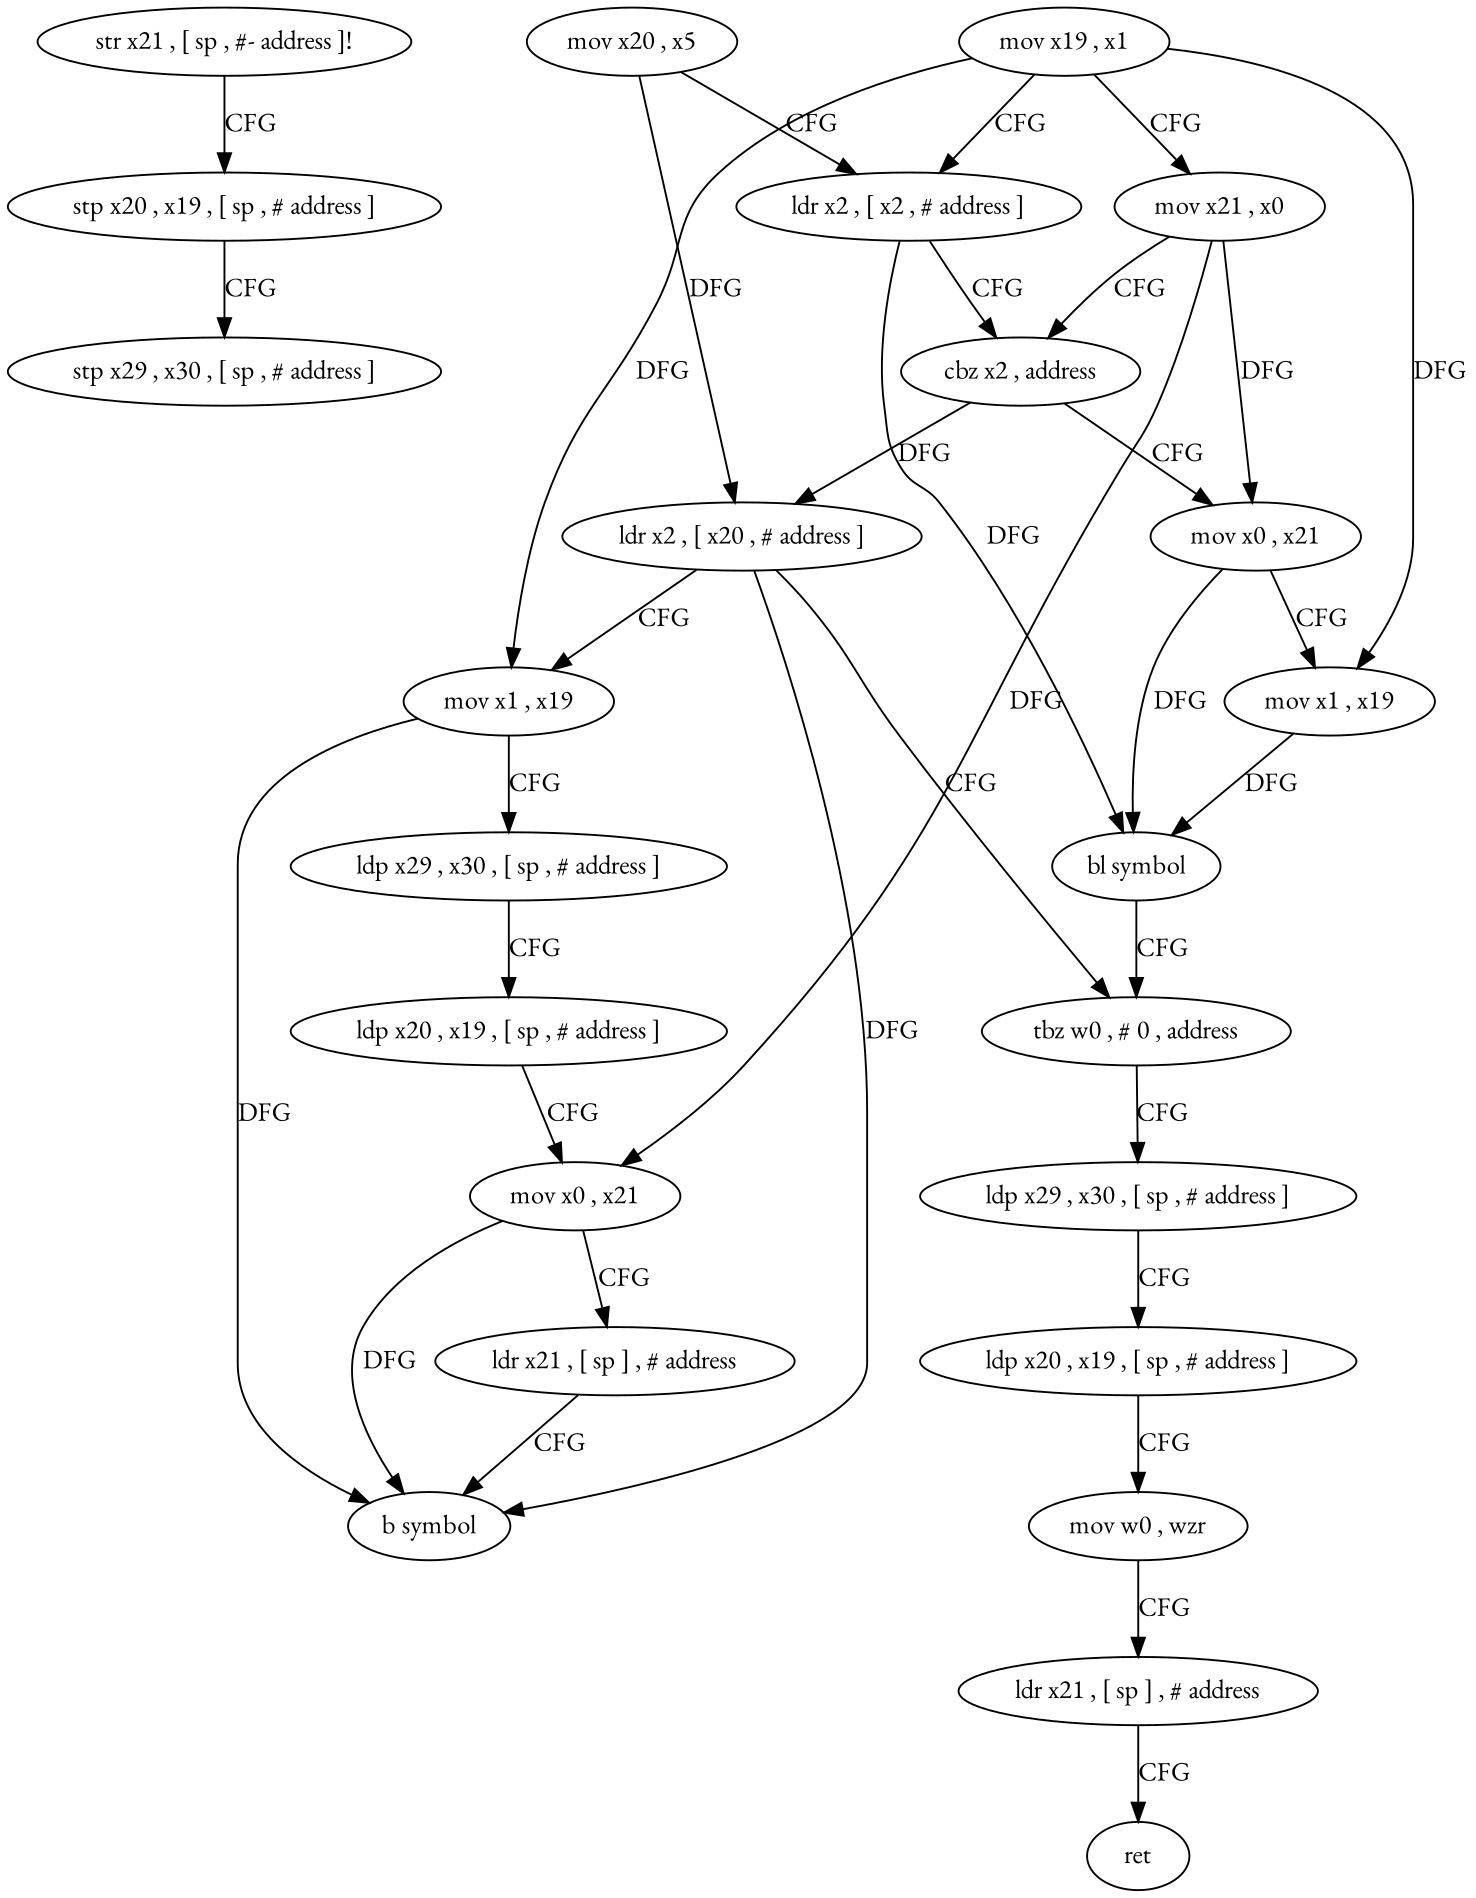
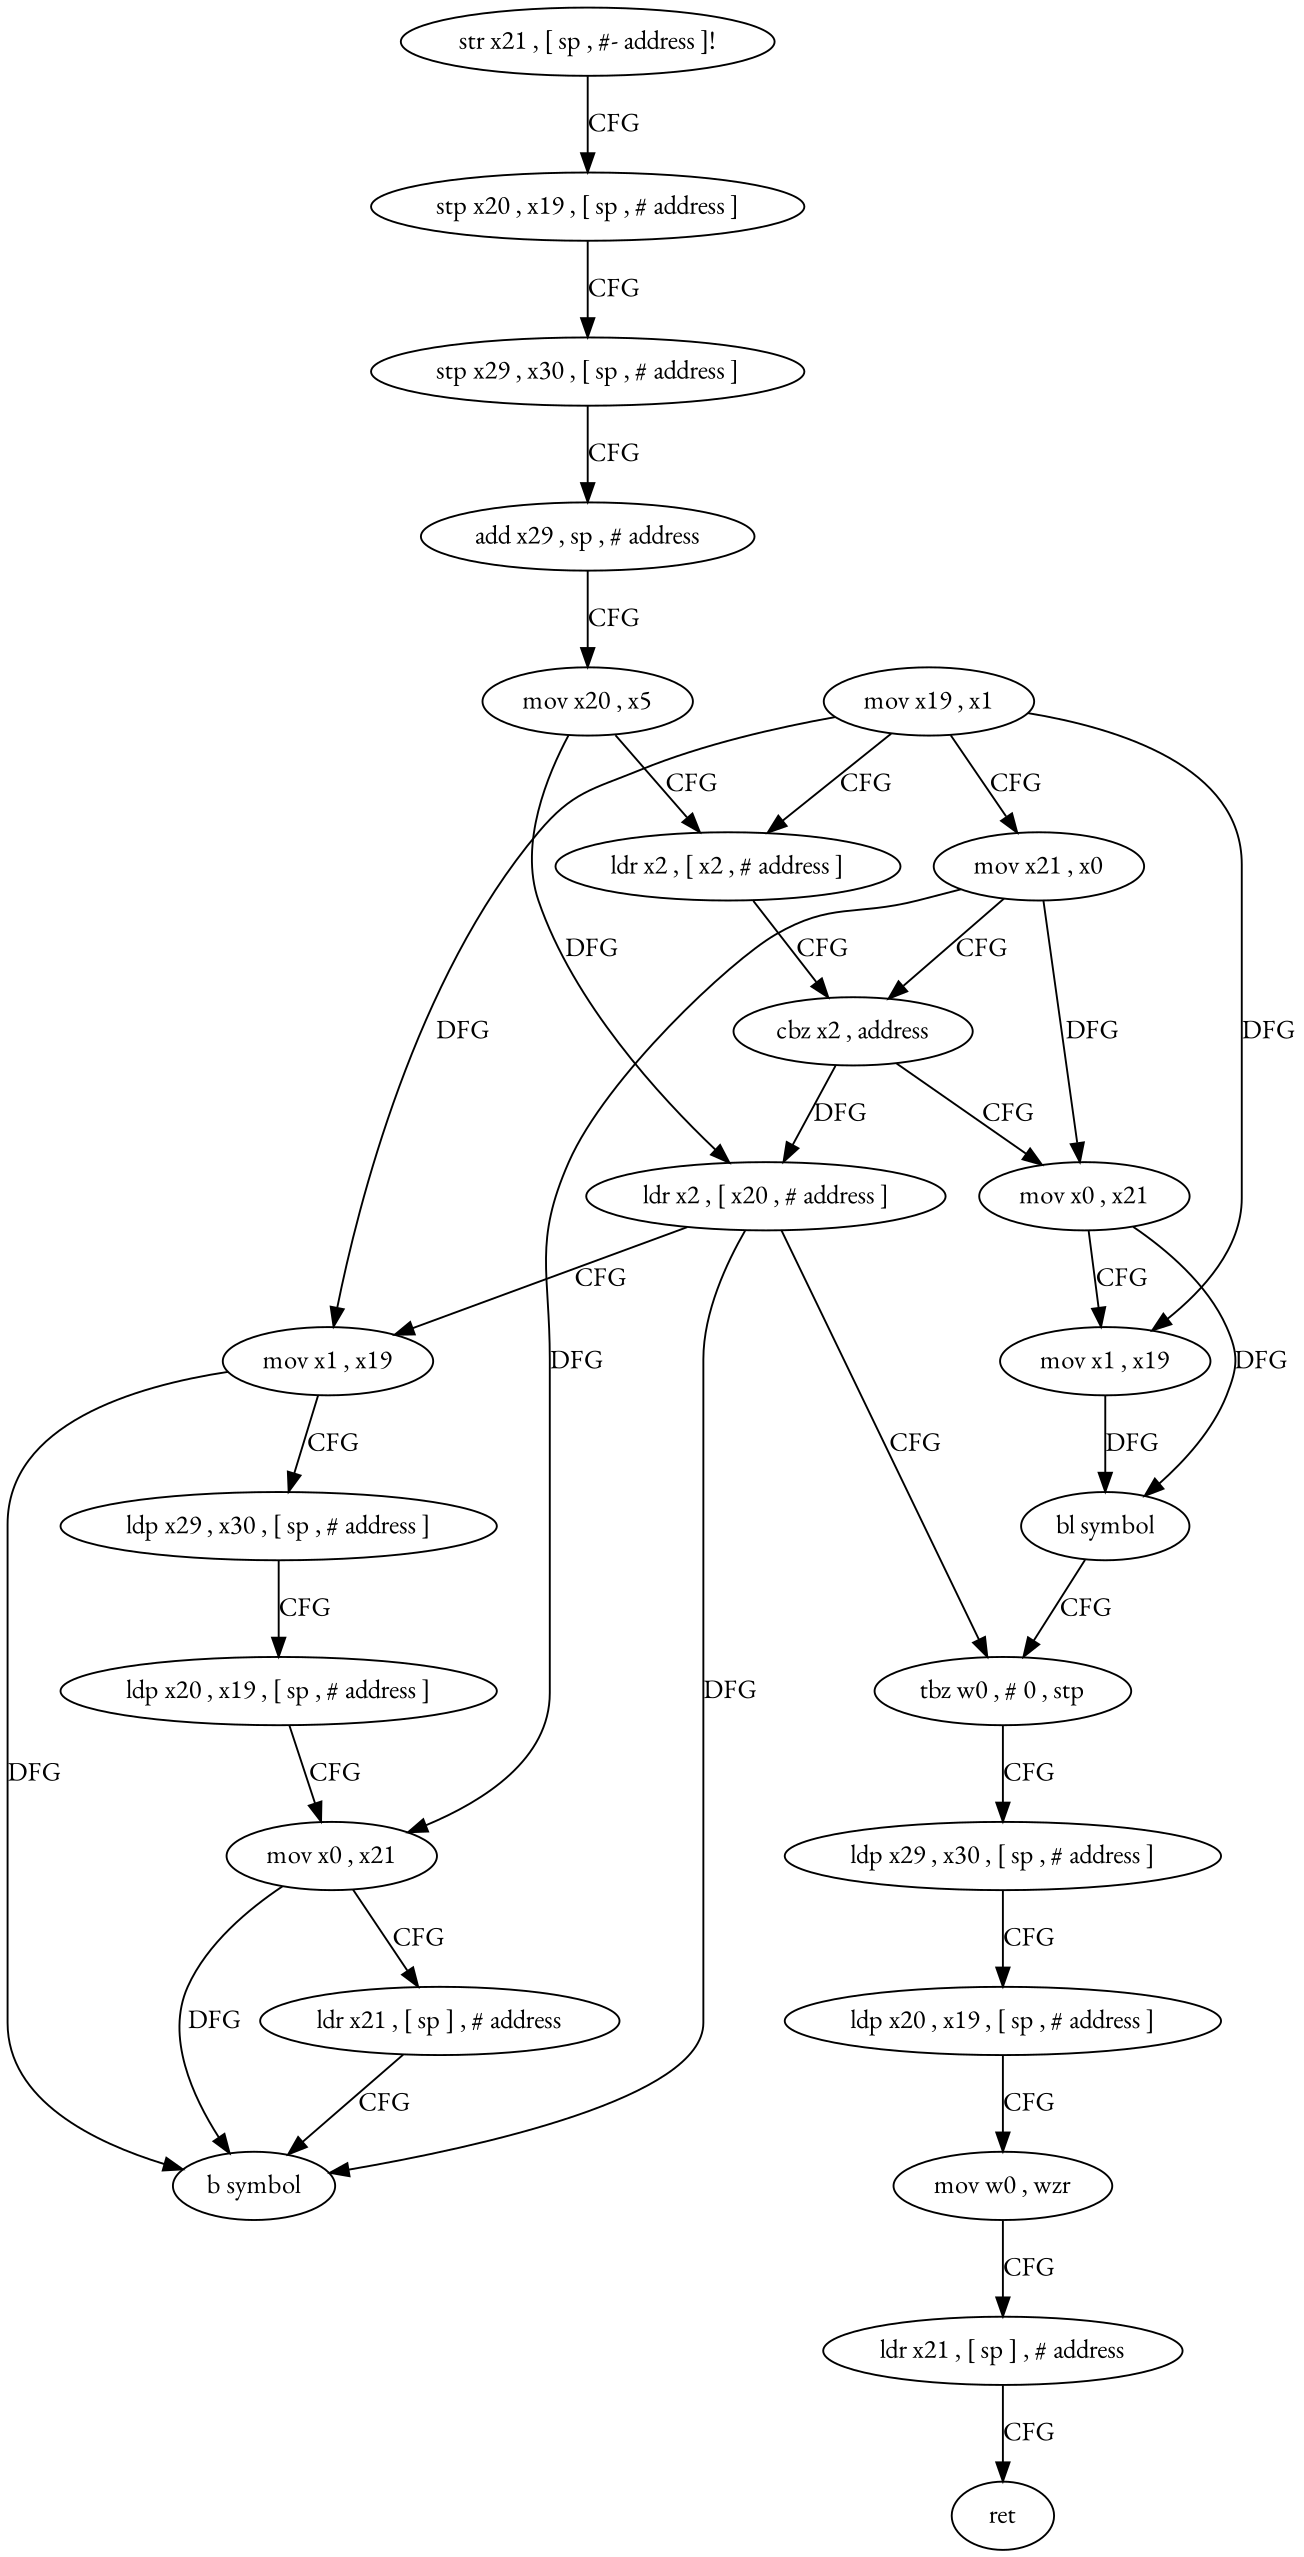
(962, 533) -> none
none -> (588, 537)
(1136, 1031) -> (1003, 1691)
